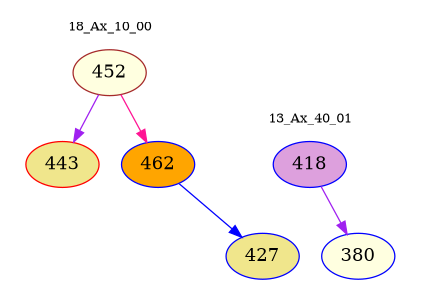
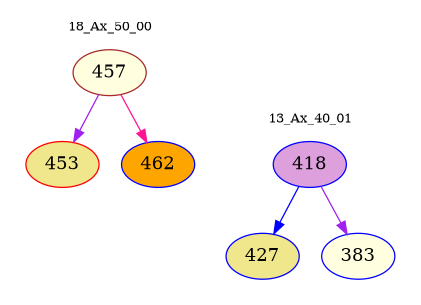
(110, 27) -> (110, 27)
(110, 73) -> (110, 73)
(62, 164) -> (62, 164)
(206, 206) -> (289, 204)
(358, 256) -> (358, 256)
